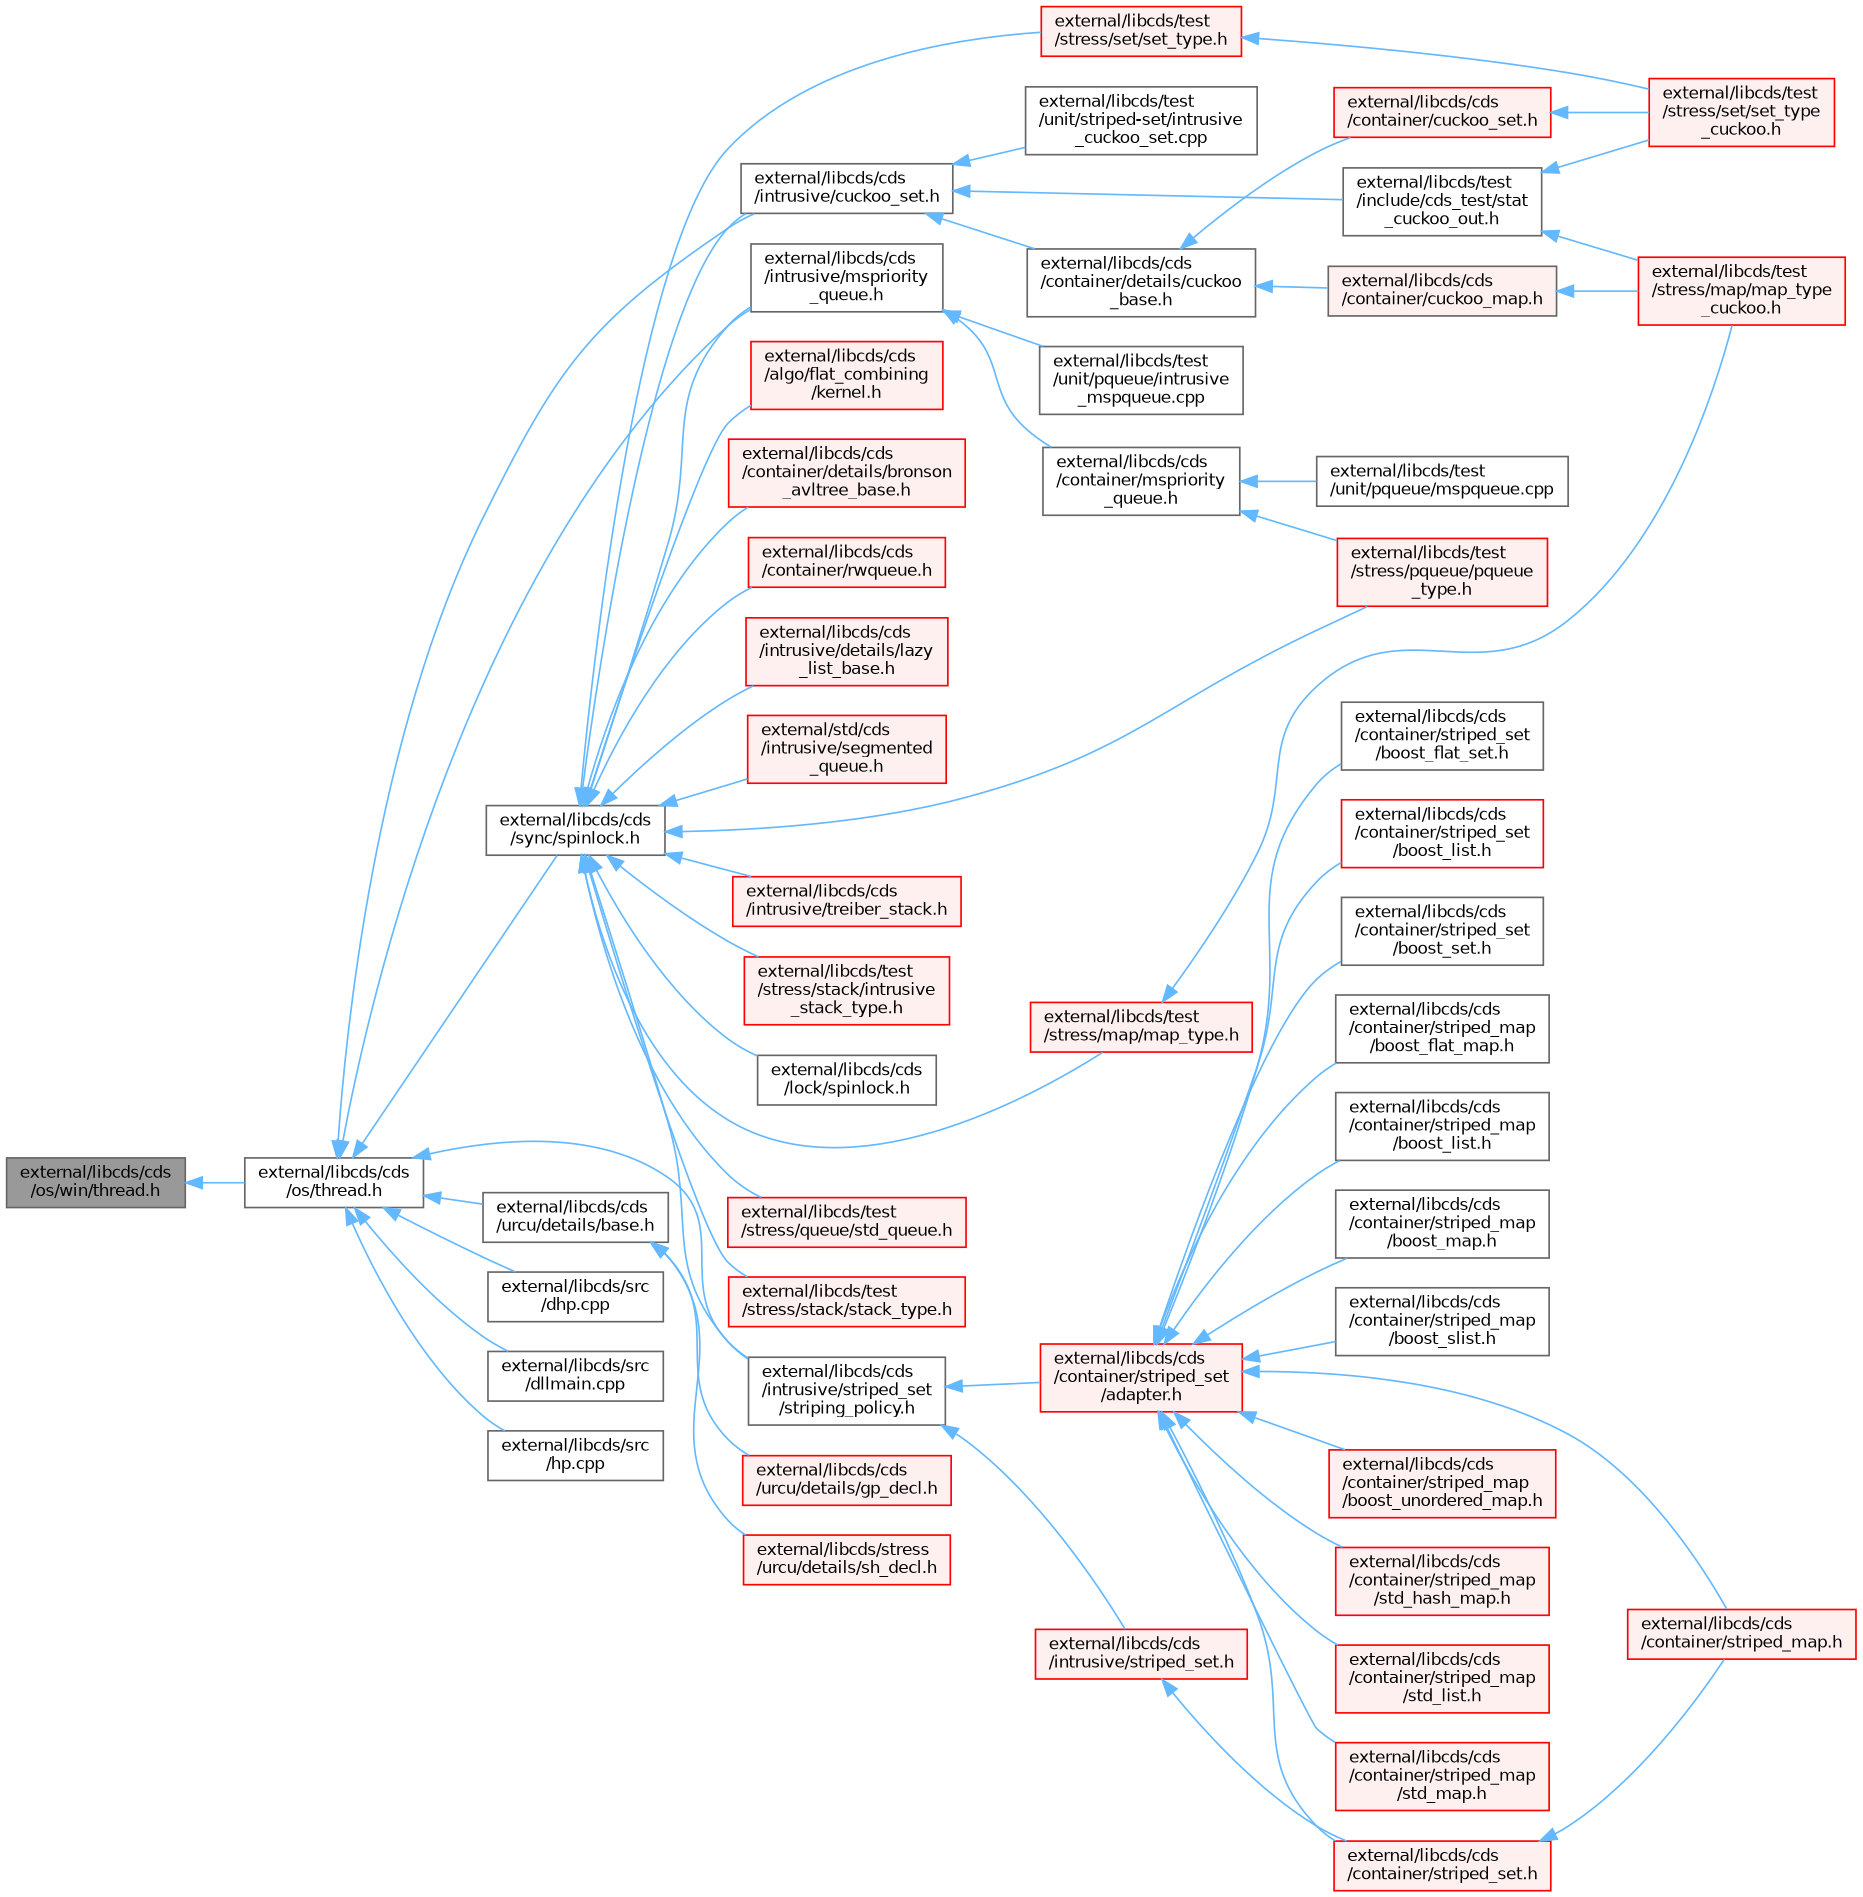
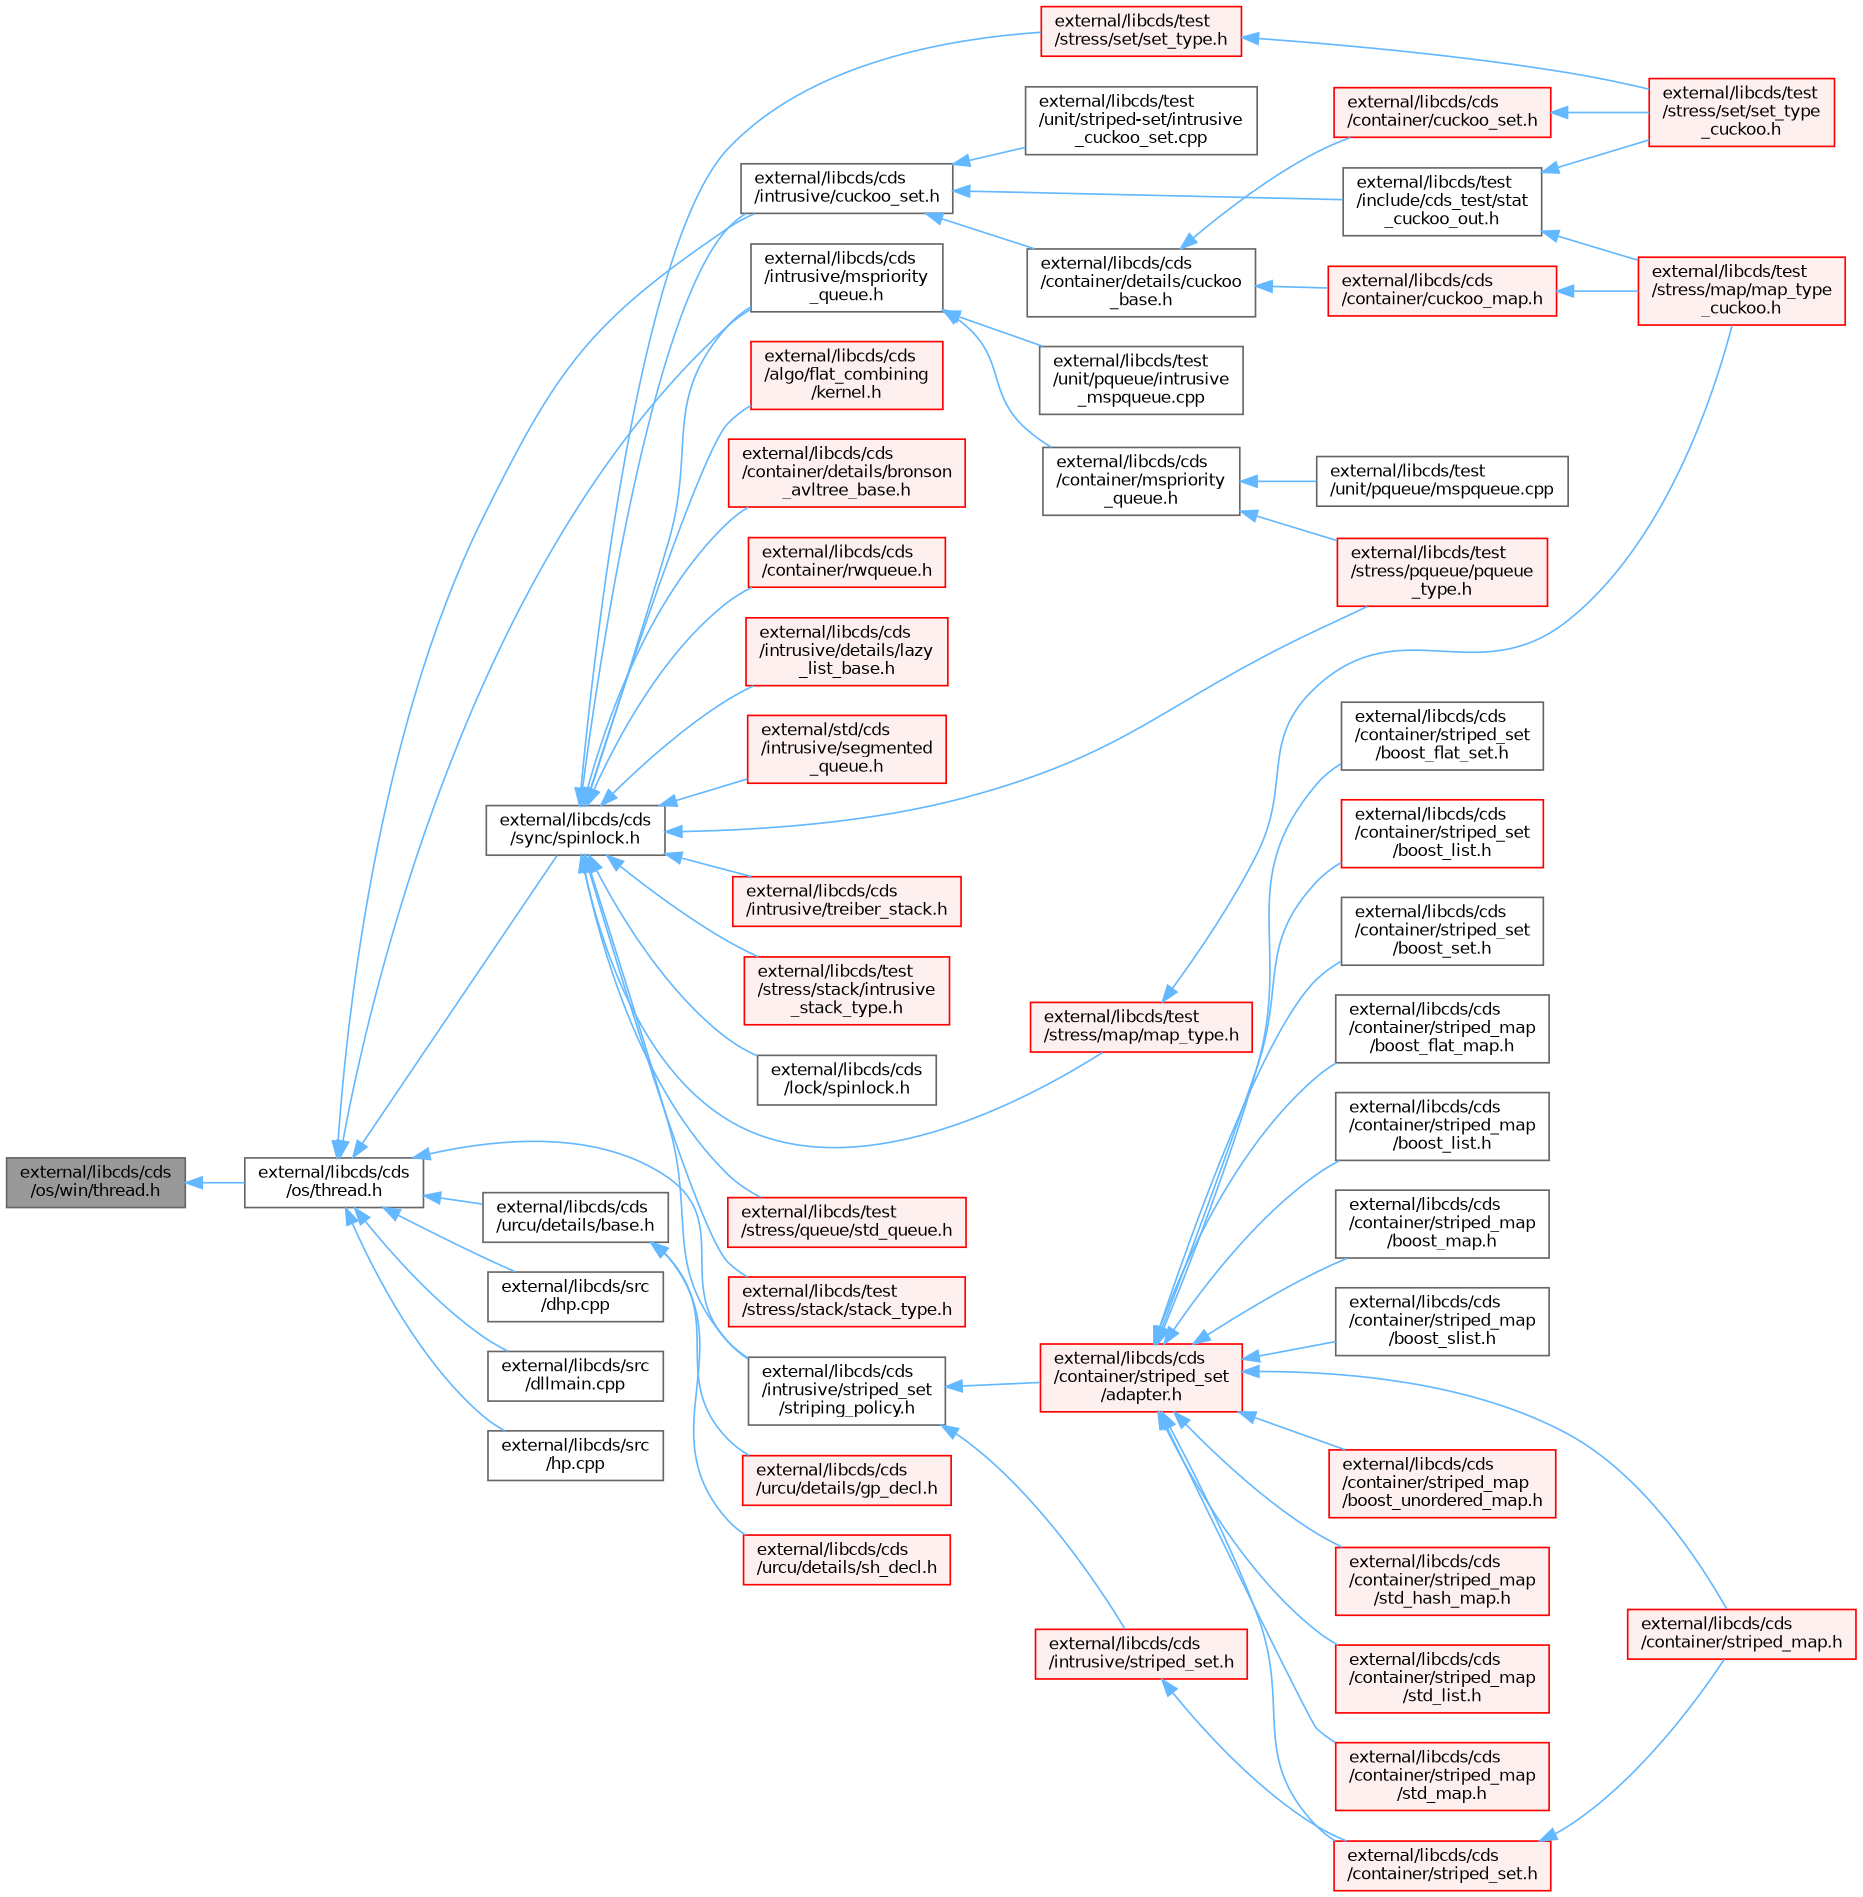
(1442, 291) -> (1442, 291)
(847, 1560) -> (847, 1560)
